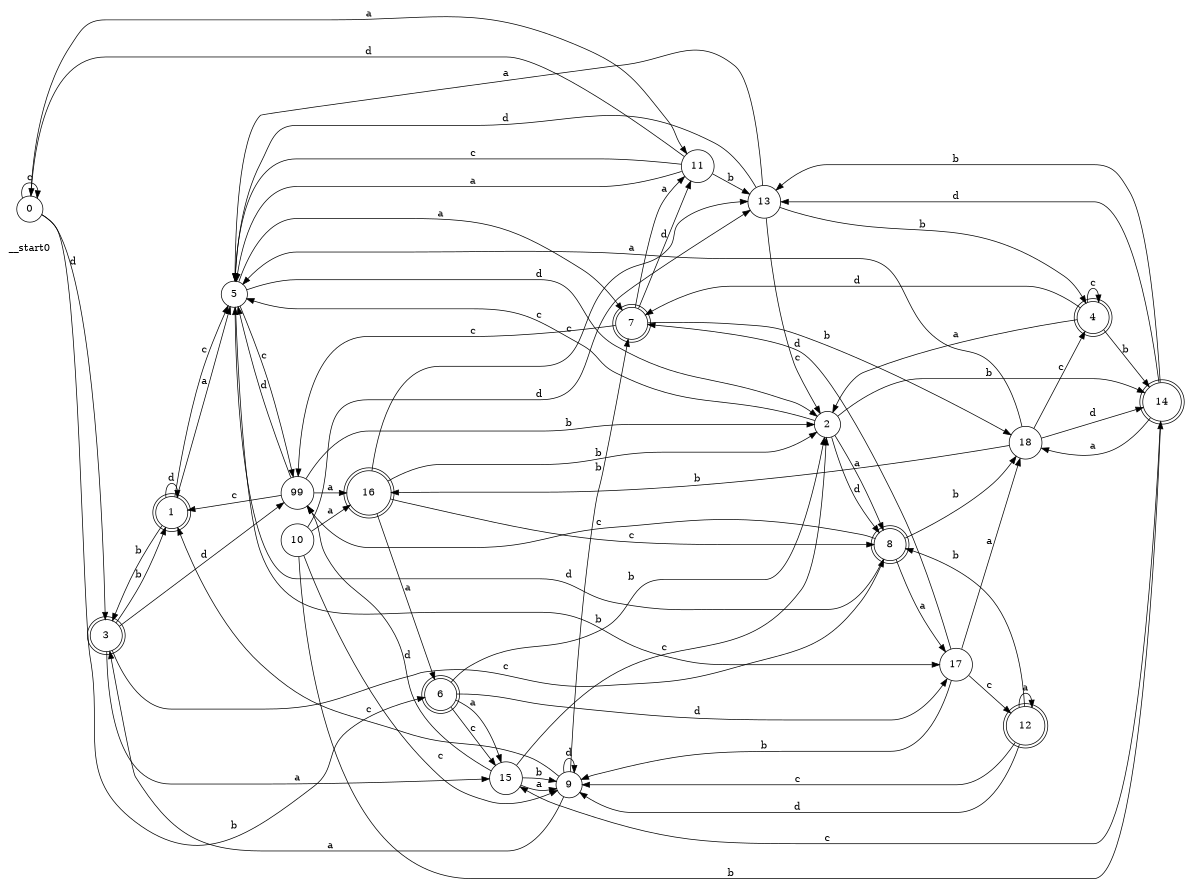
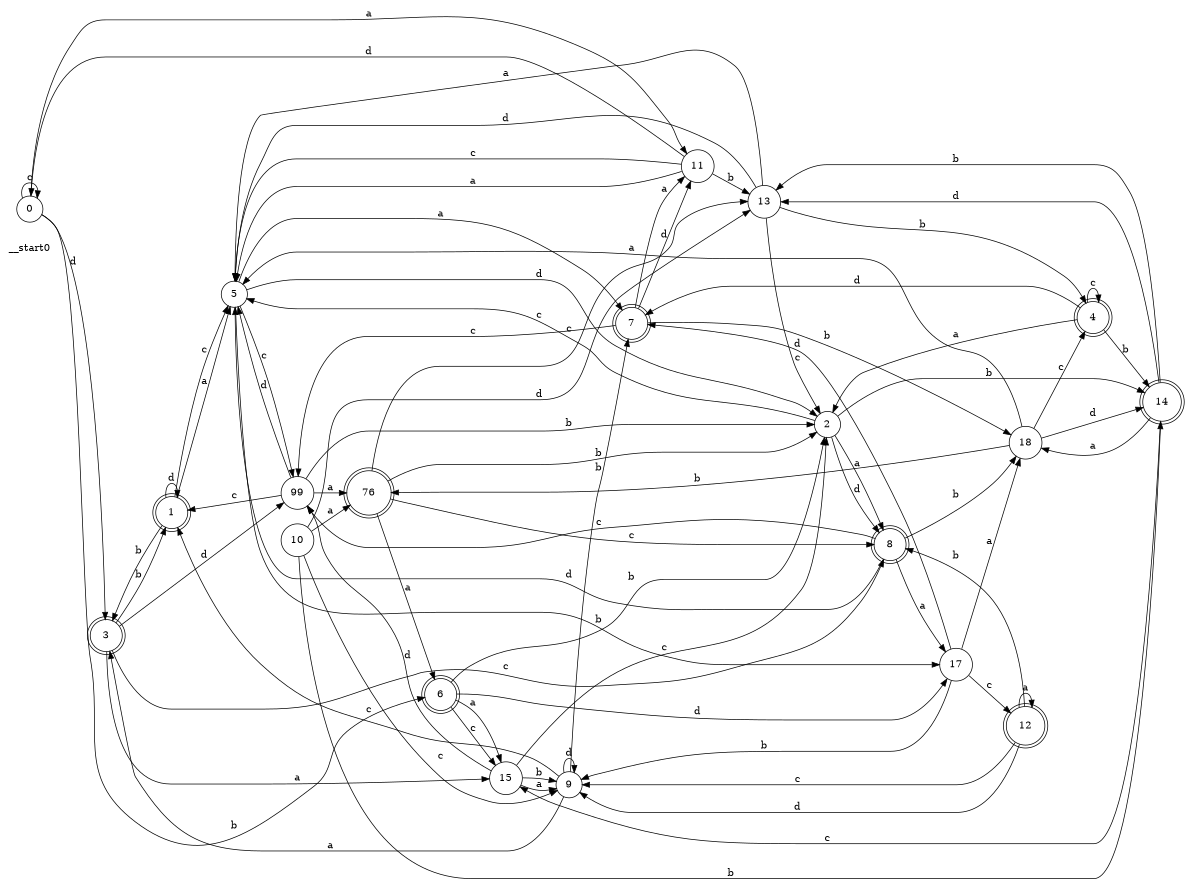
(369, 493) -> (369, 493)
